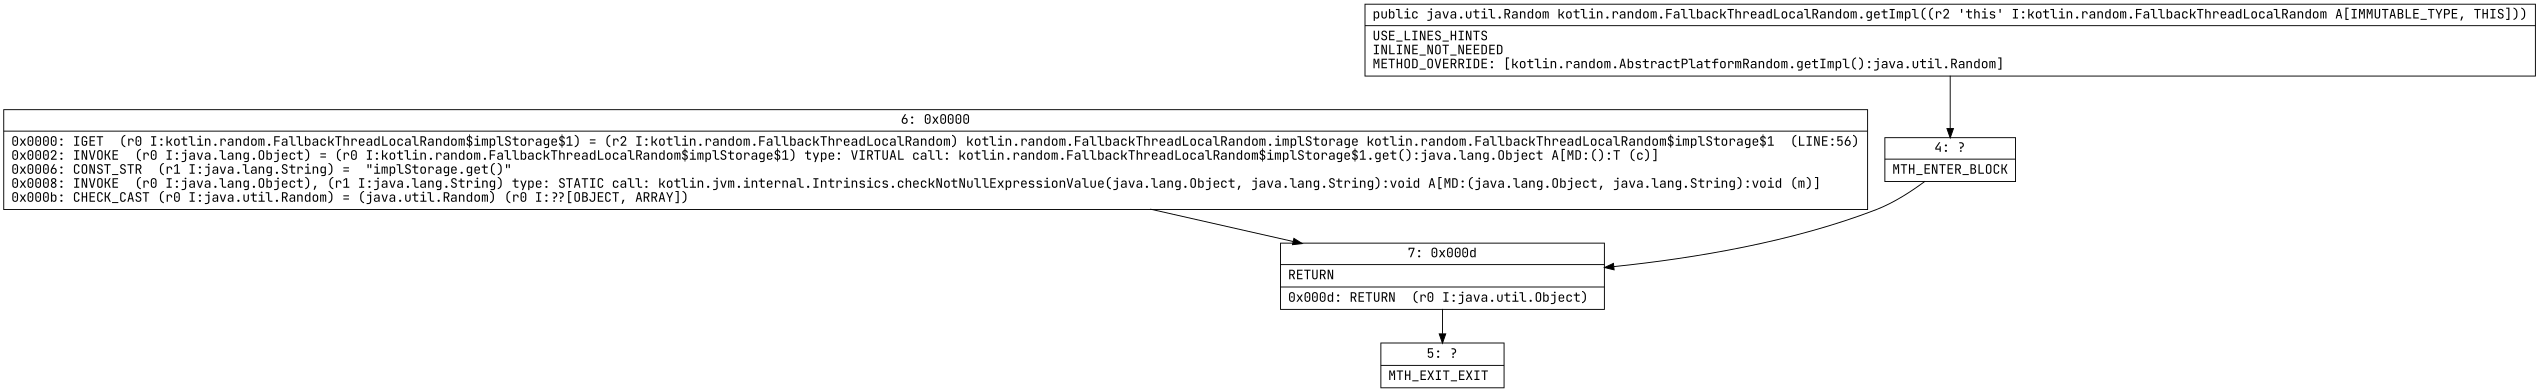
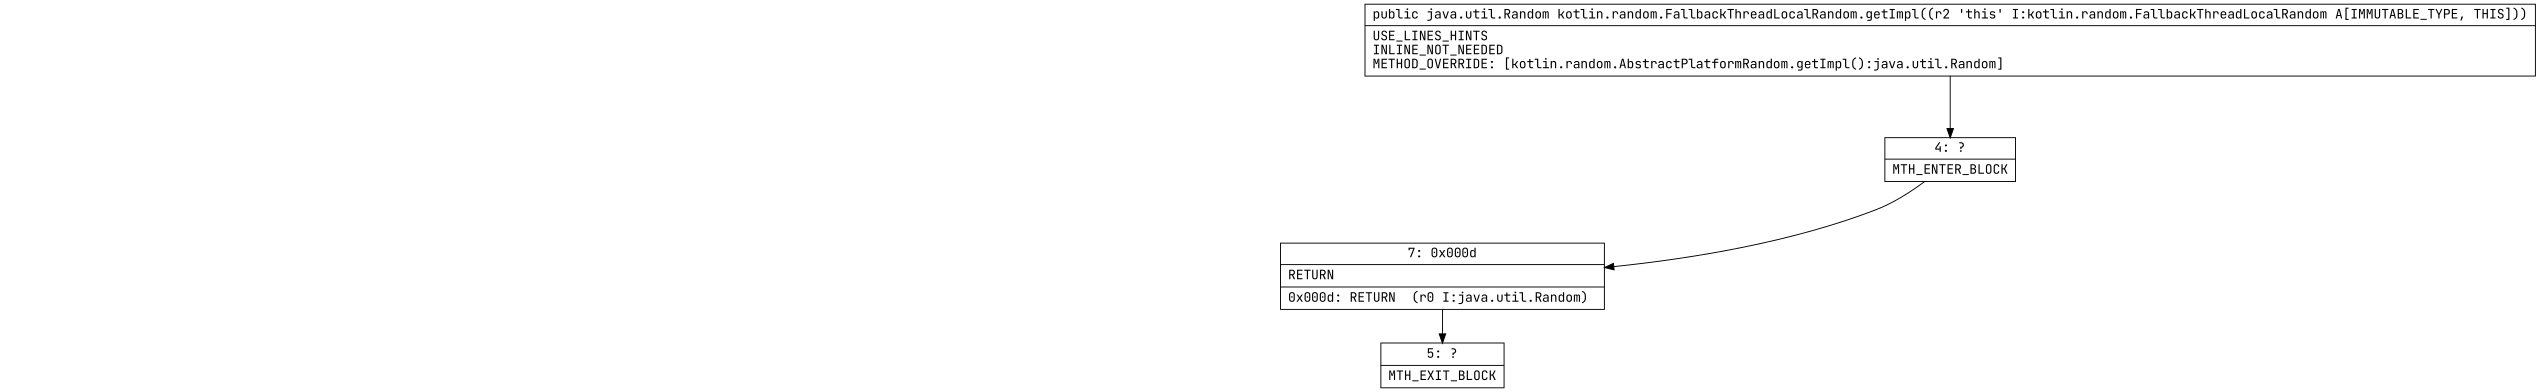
(936, 160) -> none
(1442, 298) -> (1442, 298)
(1439, 376) -> (1442, 376)
